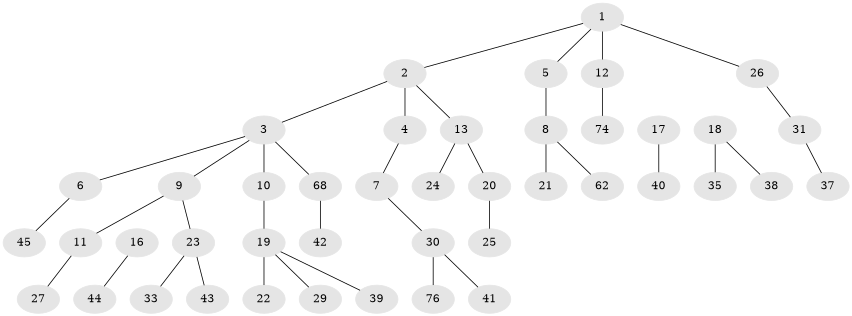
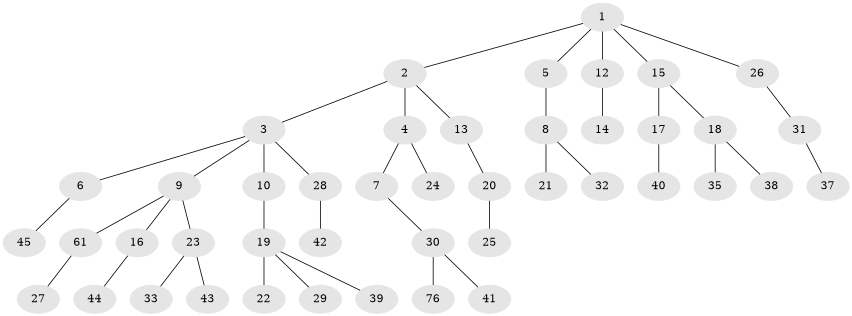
none -> (659, 74)
(602, 130) -> (602, 130)
(447, 158) -> (419, 158)
(320, 186) -> (320, 186)
(602, 186) -> (602, 186)
none -> (158, 215)
(81, 243) -> (81, 243)
